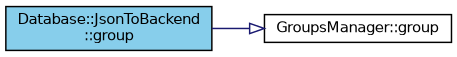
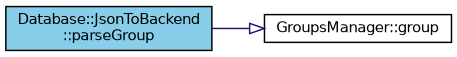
(109, 28) -> (109, 28)
